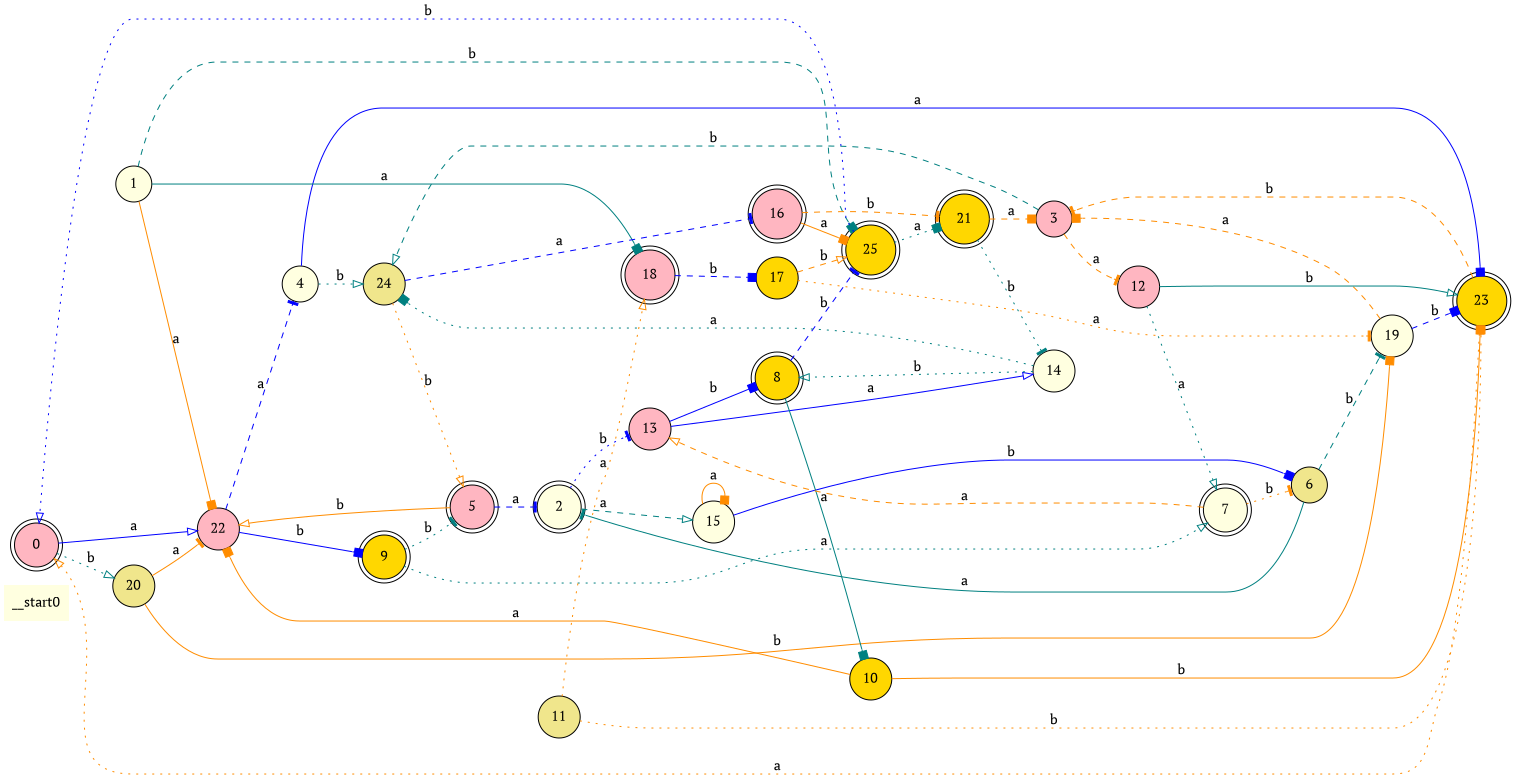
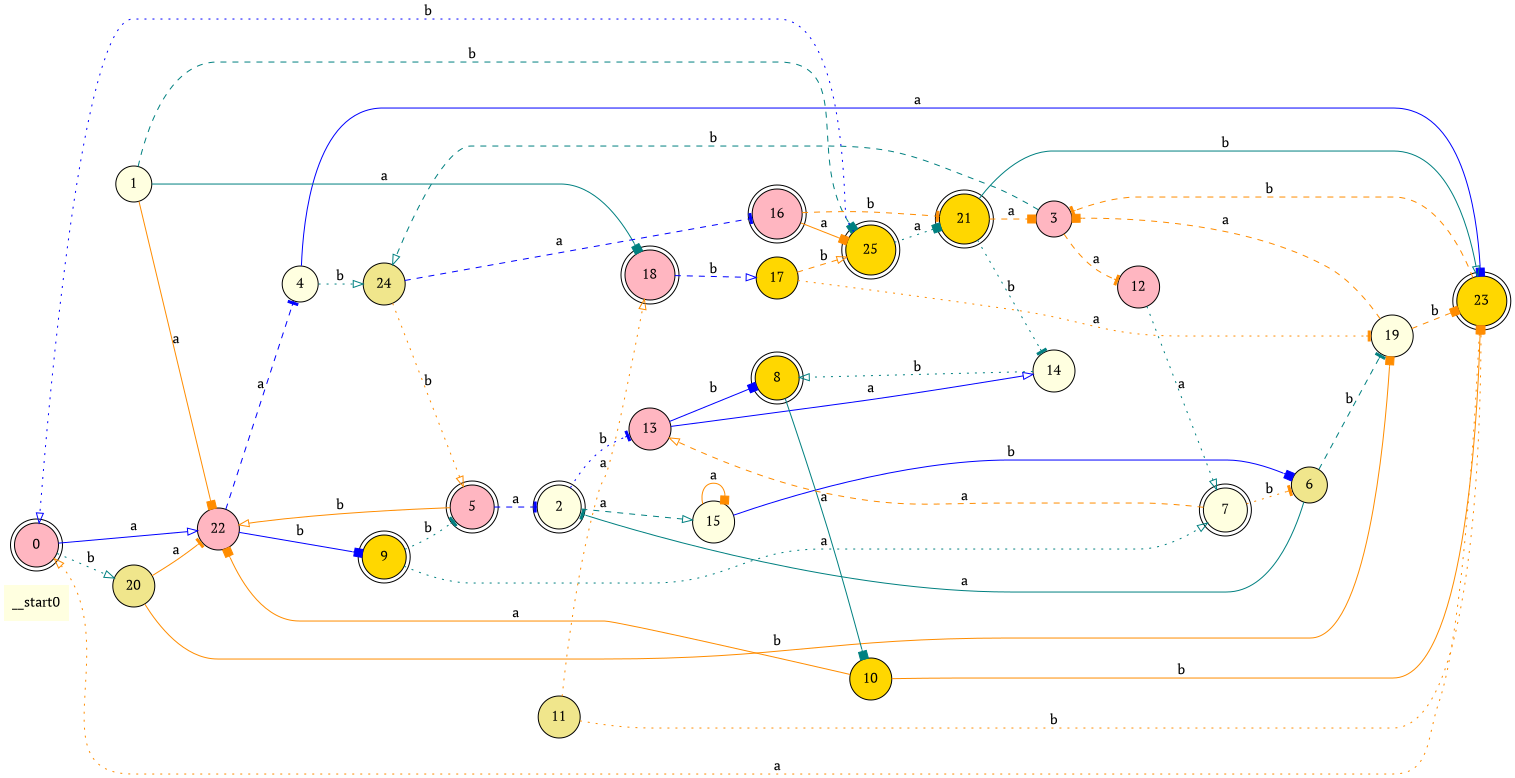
(710, 276) -> (710, 276)
(1304, 286) -> (1254, 151)
(822, 317) -> none
(1430, 321) -> (1430, 321)
(720, 328) -> none
